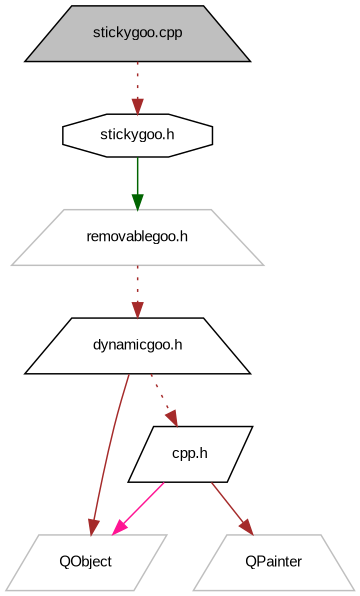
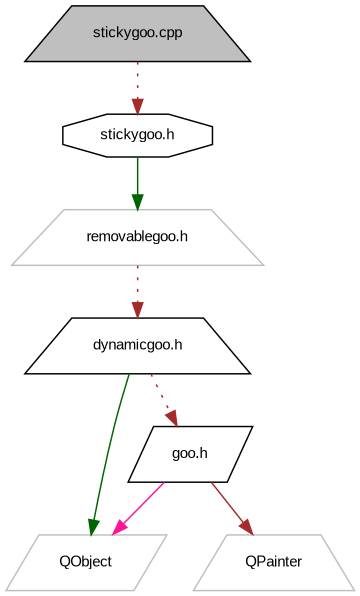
(109, 447) -> (109, 447)
(190, 454) -> (190, 454)
